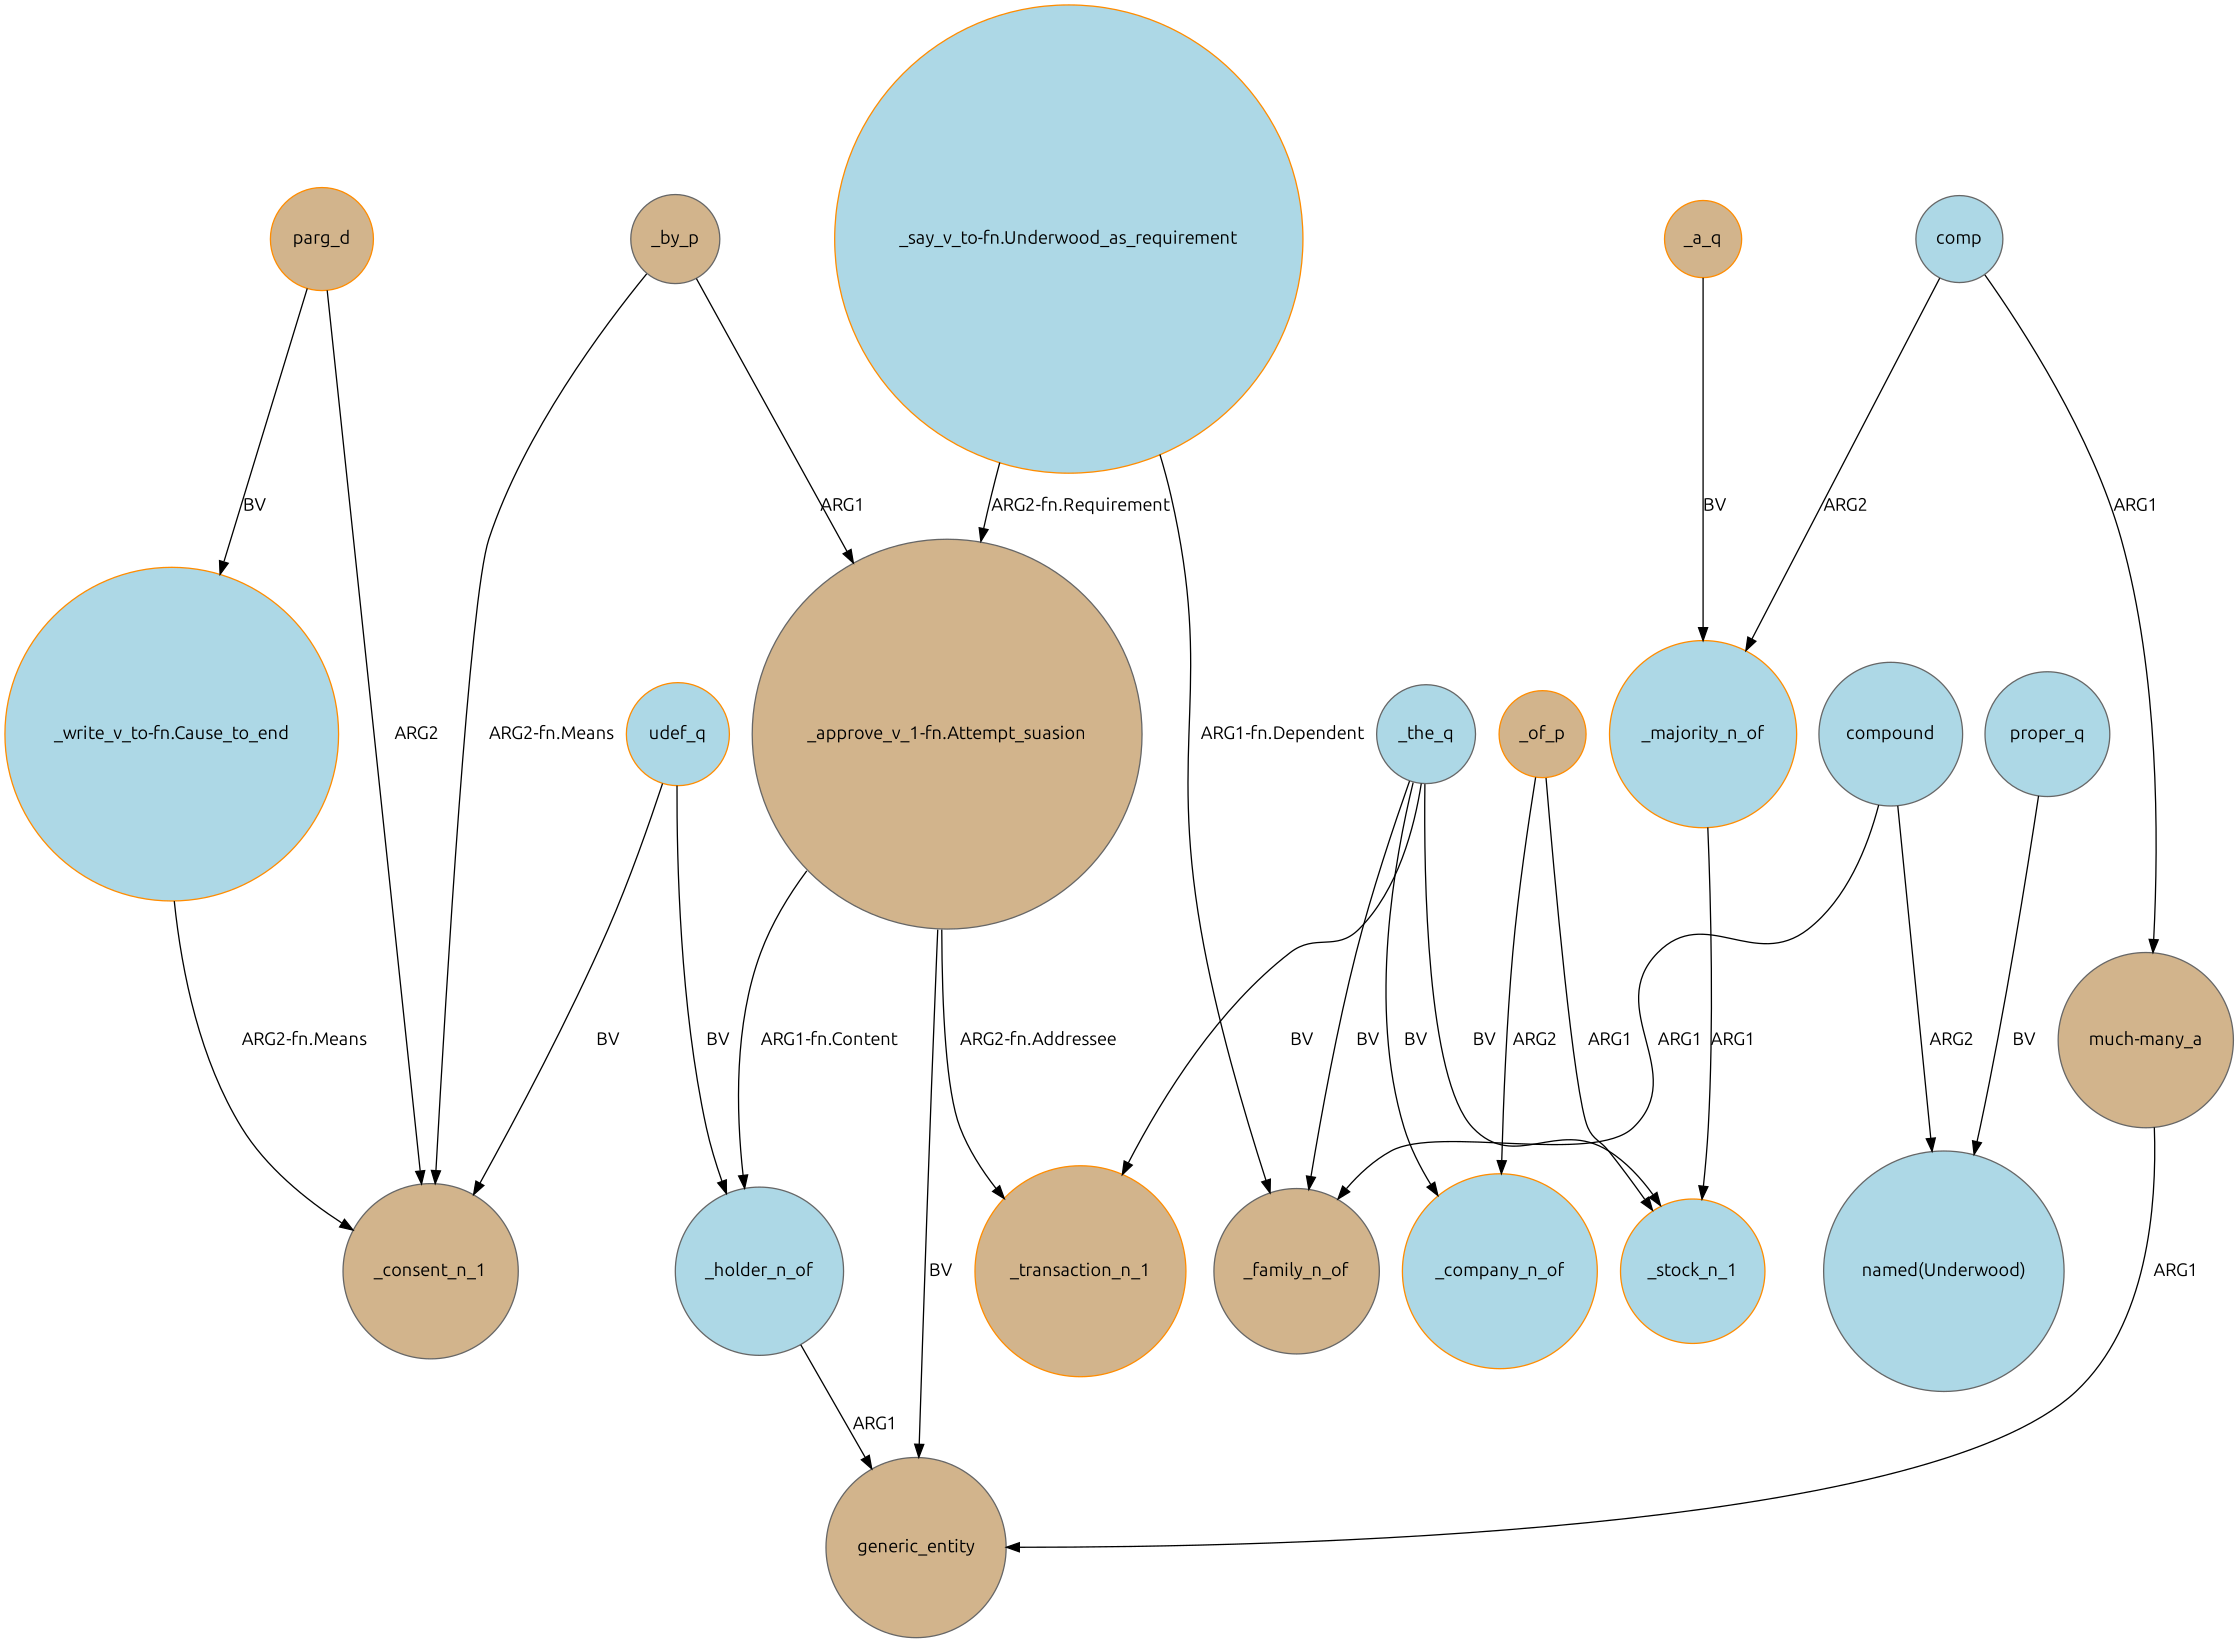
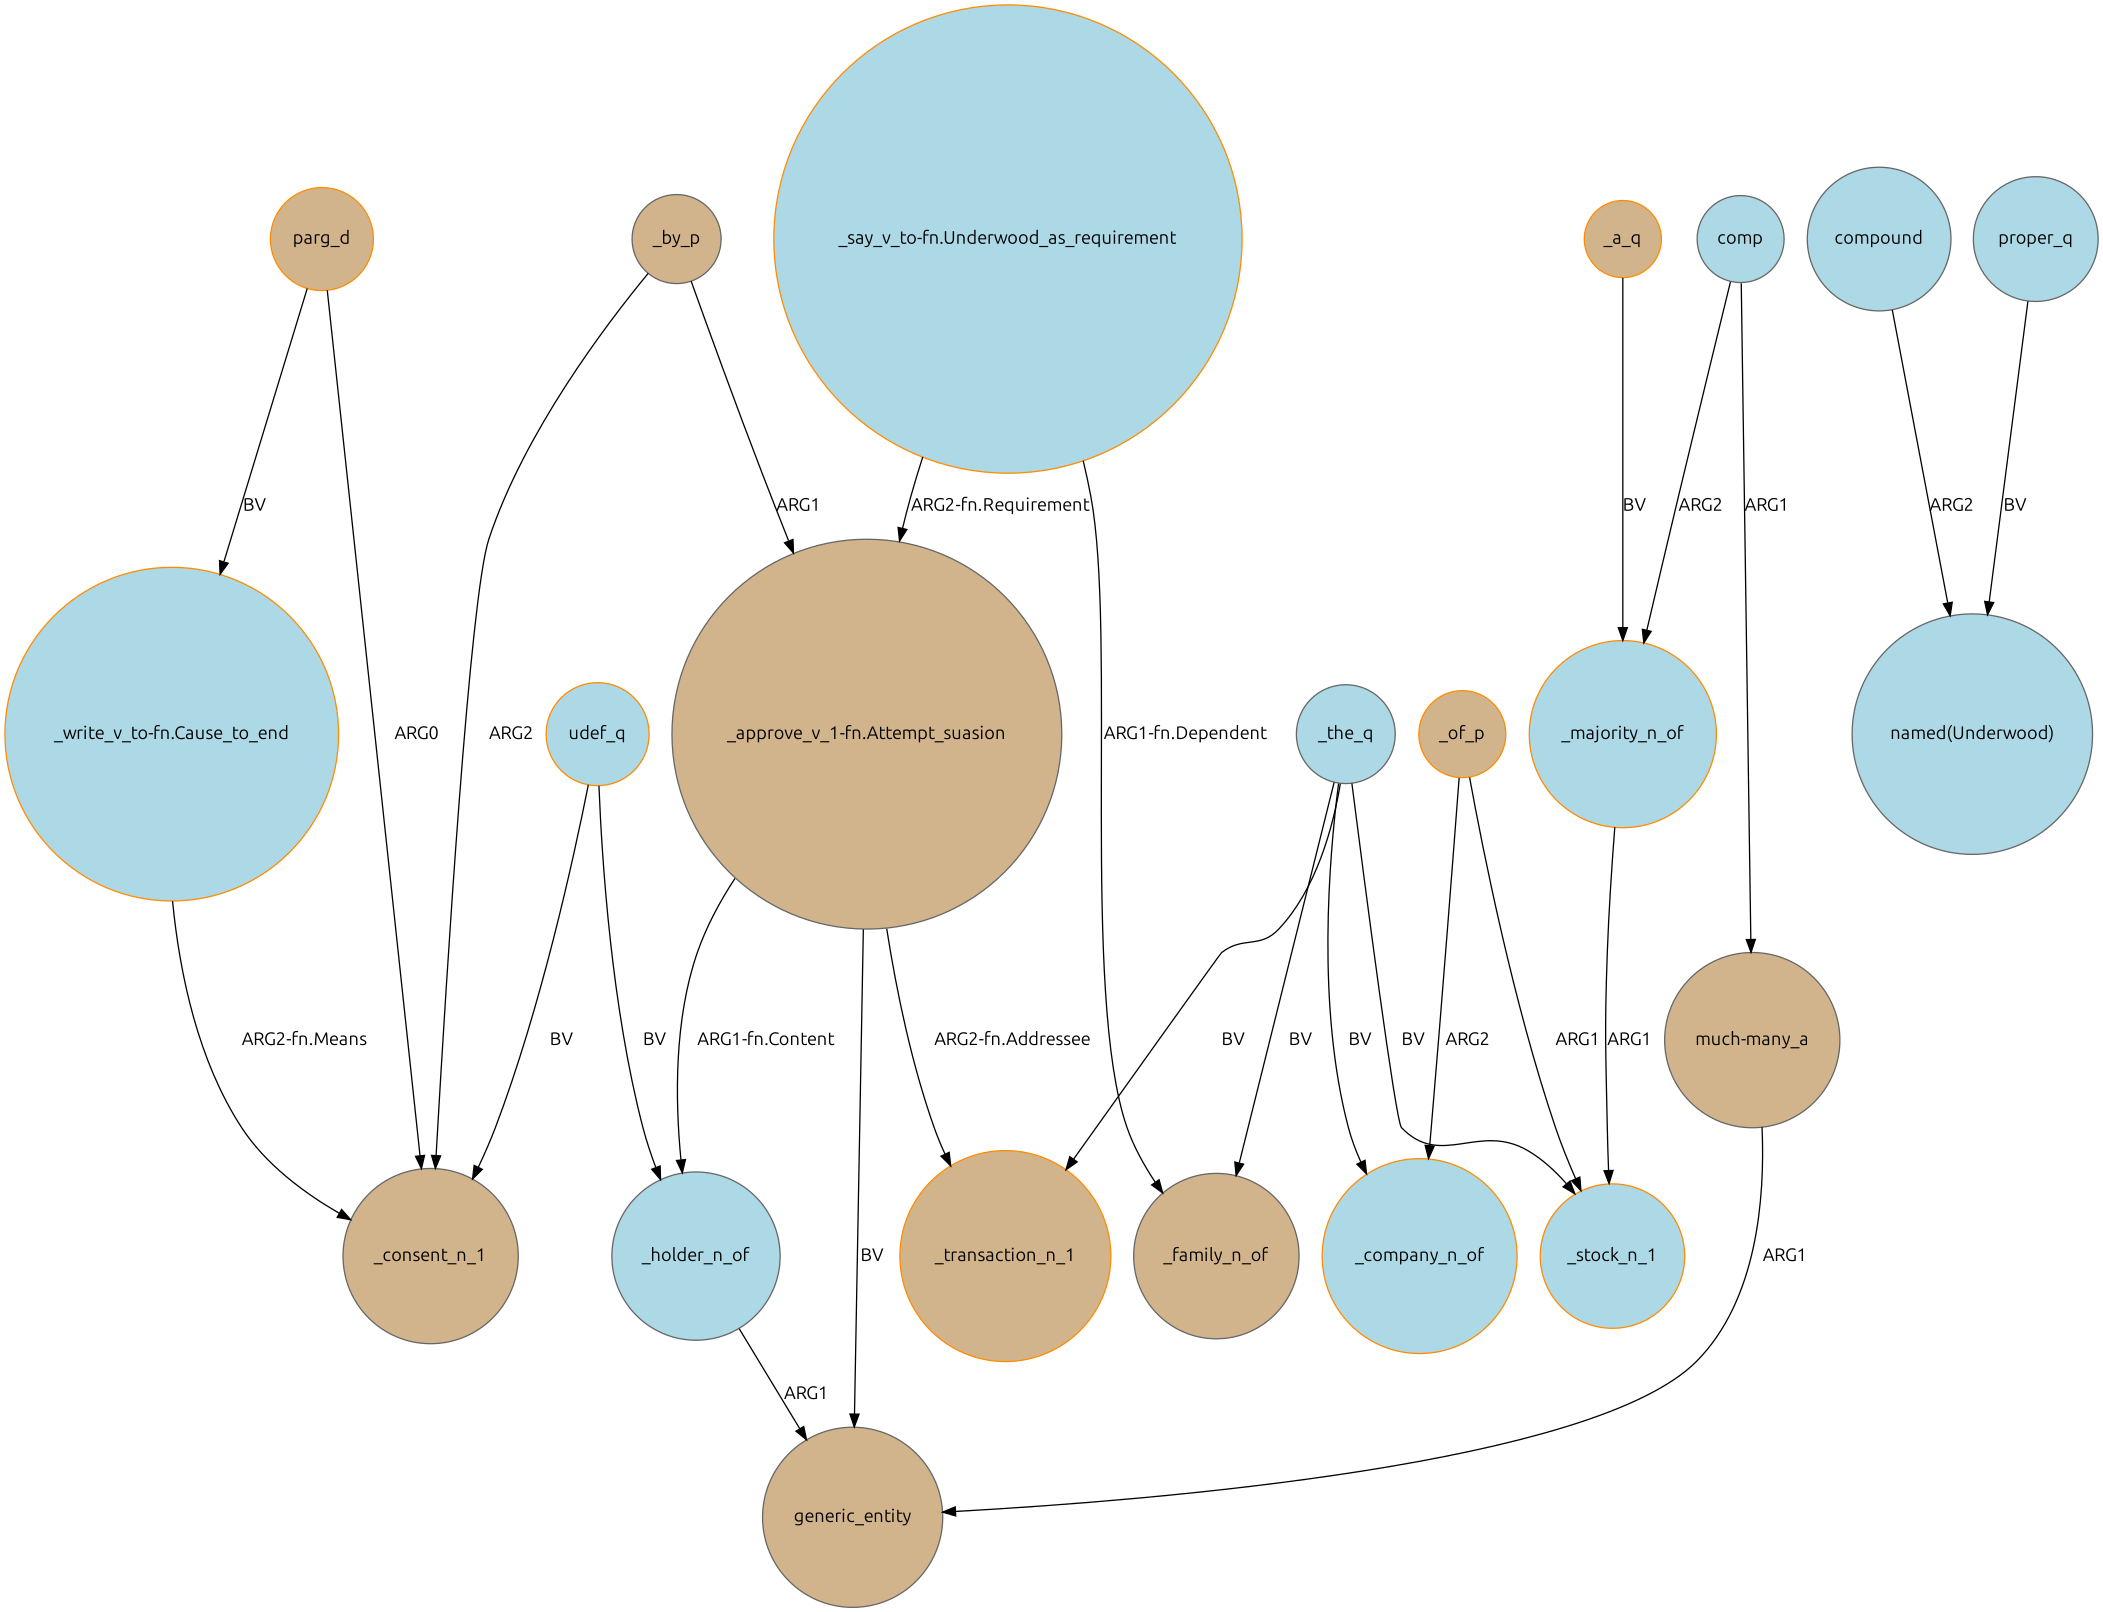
(417, 734) -> (417, 734)
(552, 734) -> (512, 734)
(1646, 1041) -> none
